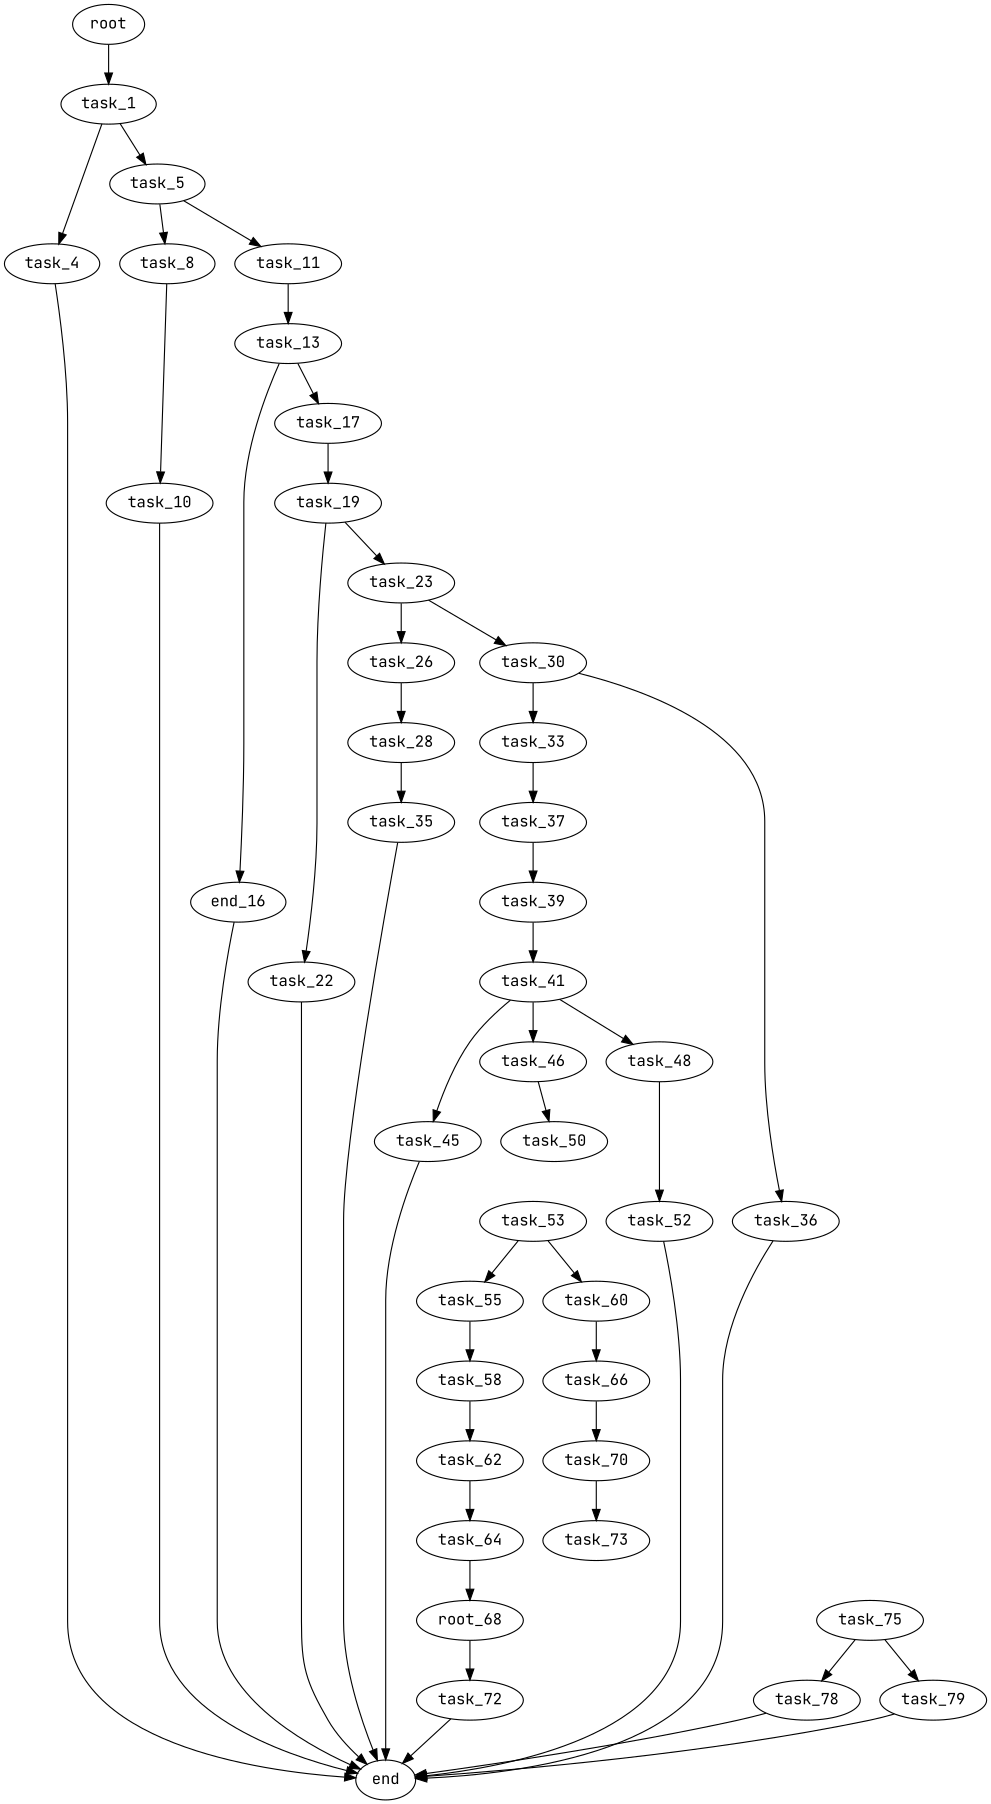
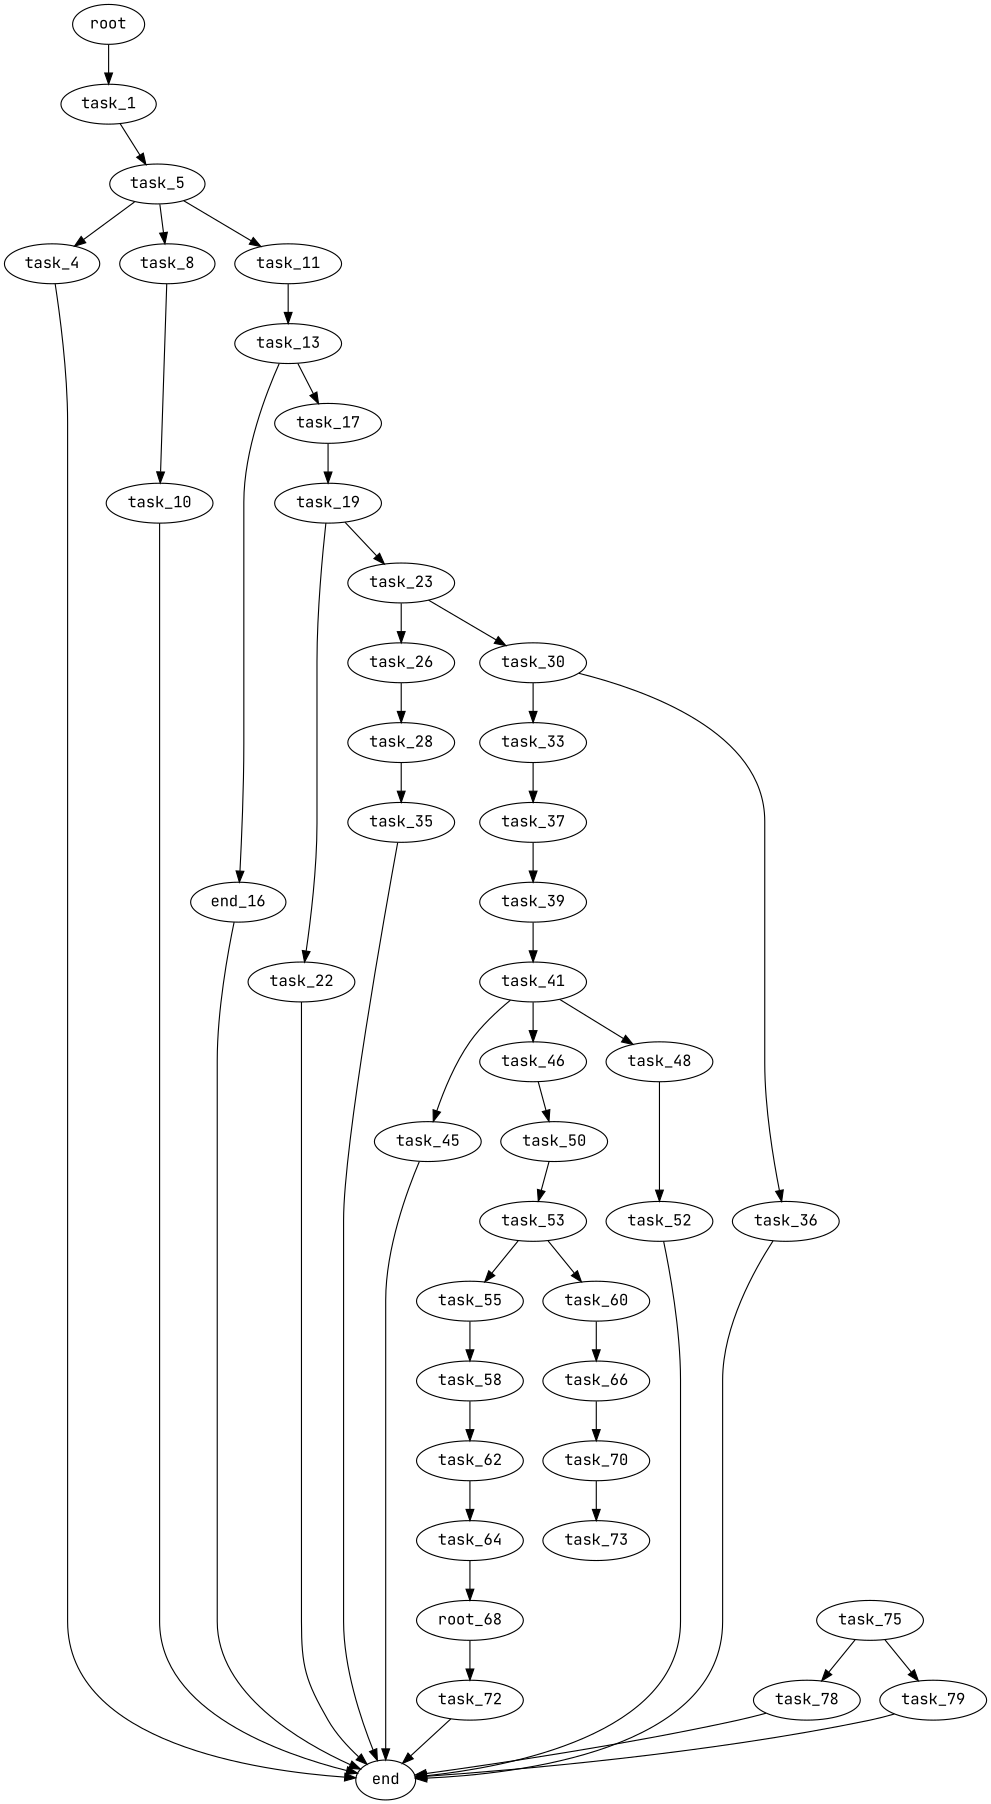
(82, 179) -> (109, 221)
none -> (545, 1176)
